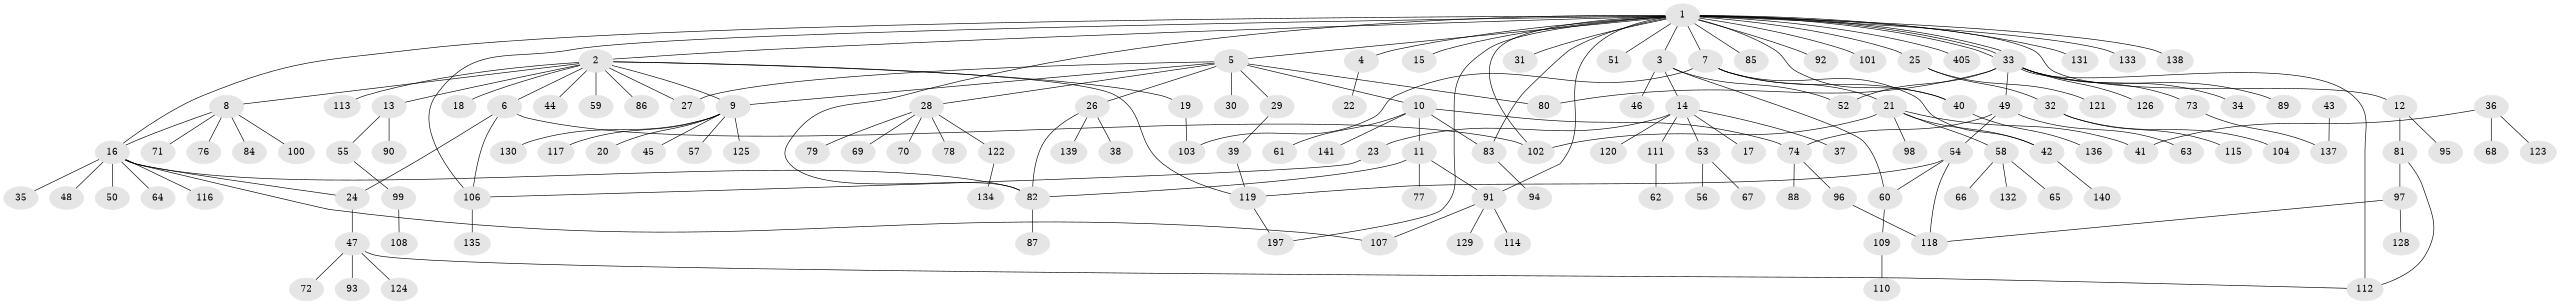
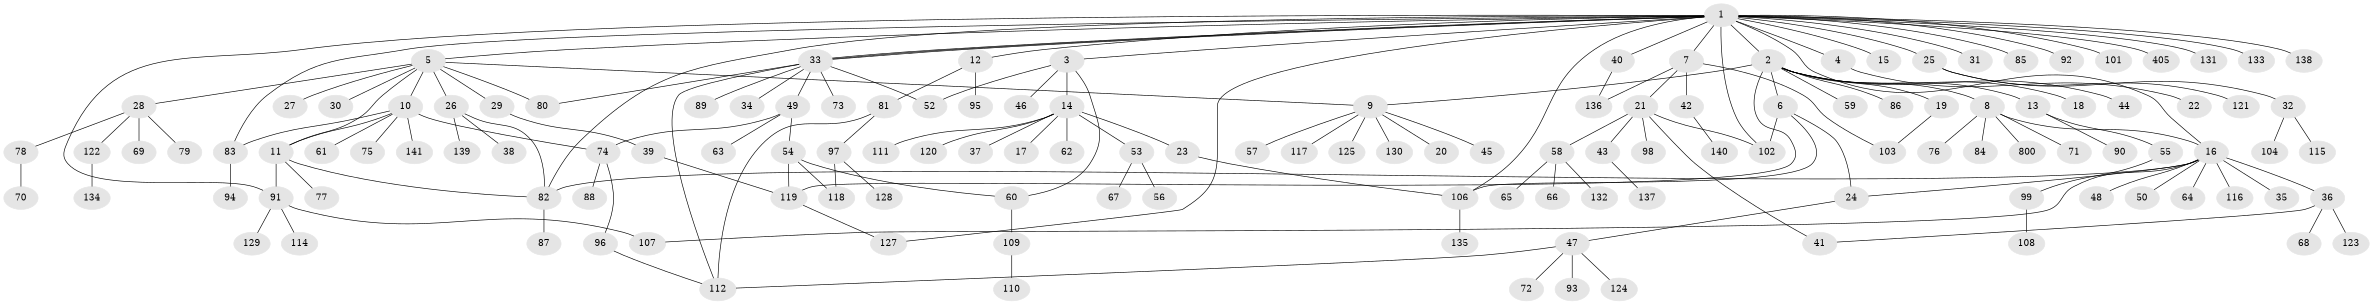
(1614, 61) -> none
(642, 84) -> none
(1832, 85) -> (1636, 86)
(342, 107) -> none
(2145, 107) -> none
none -> (368, 111)
(1969, 129) -> (1622, 129)
(915, 130) -> (21, 175)
(2260, 130) -> none
(296, 152) -> (2027, 152)
none -> (368, 152)
none -> (2271, 173)
(1656, 175) -> (1067, 130)
(1887, 222) -> (658, 268)
(1276, 244) -> (889, 244)
